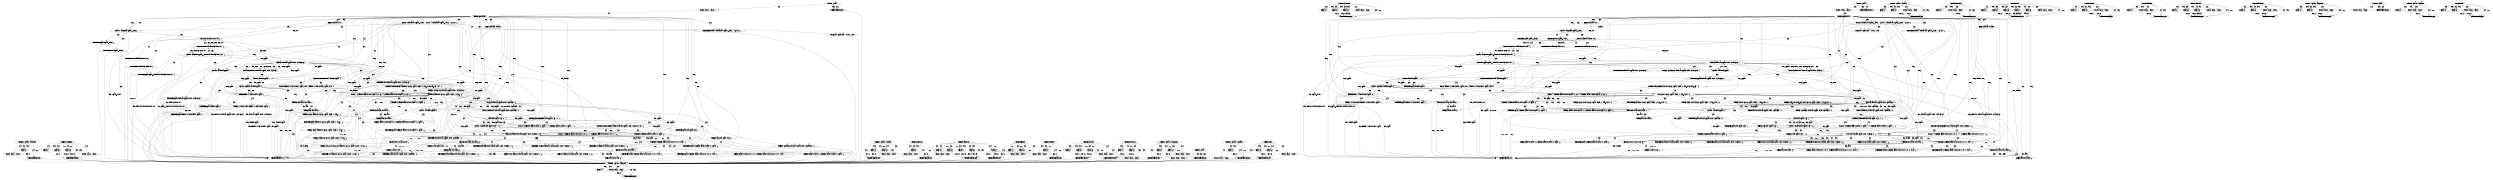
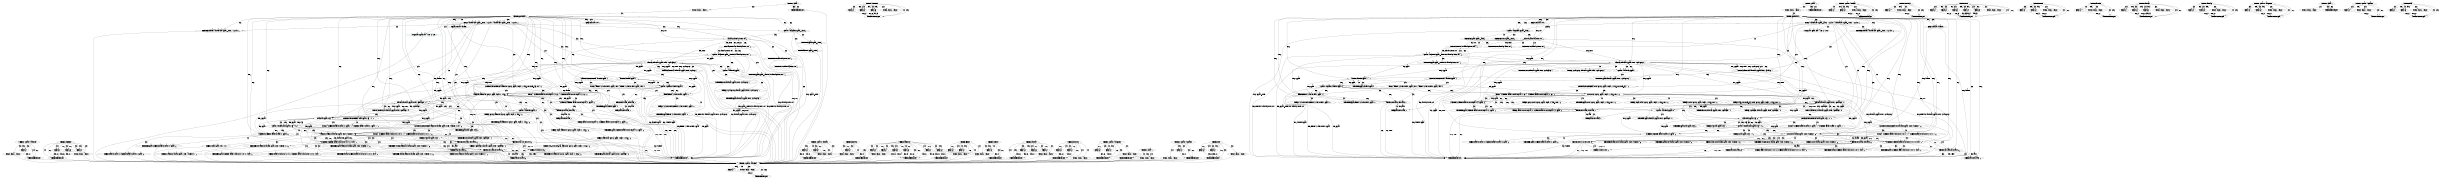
none -> (906, 150)
